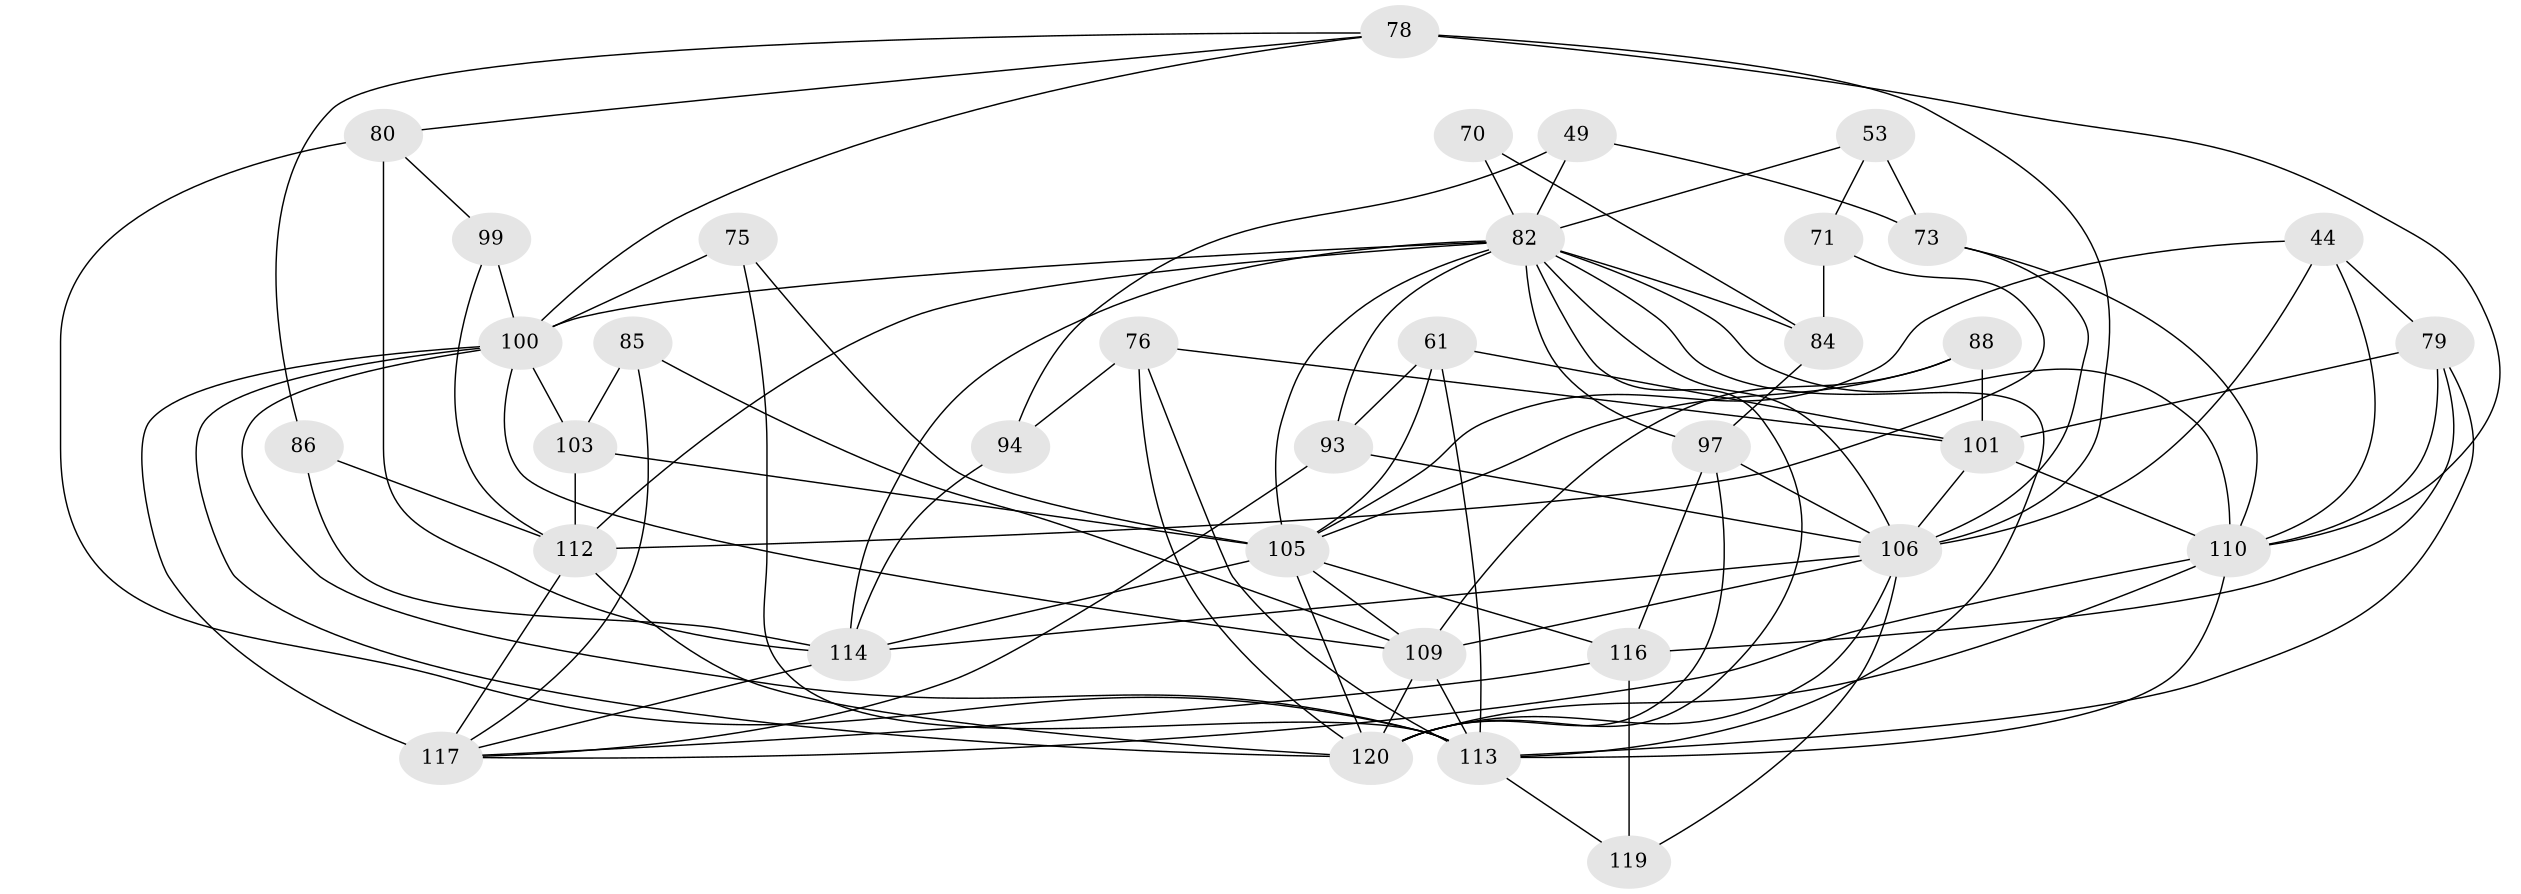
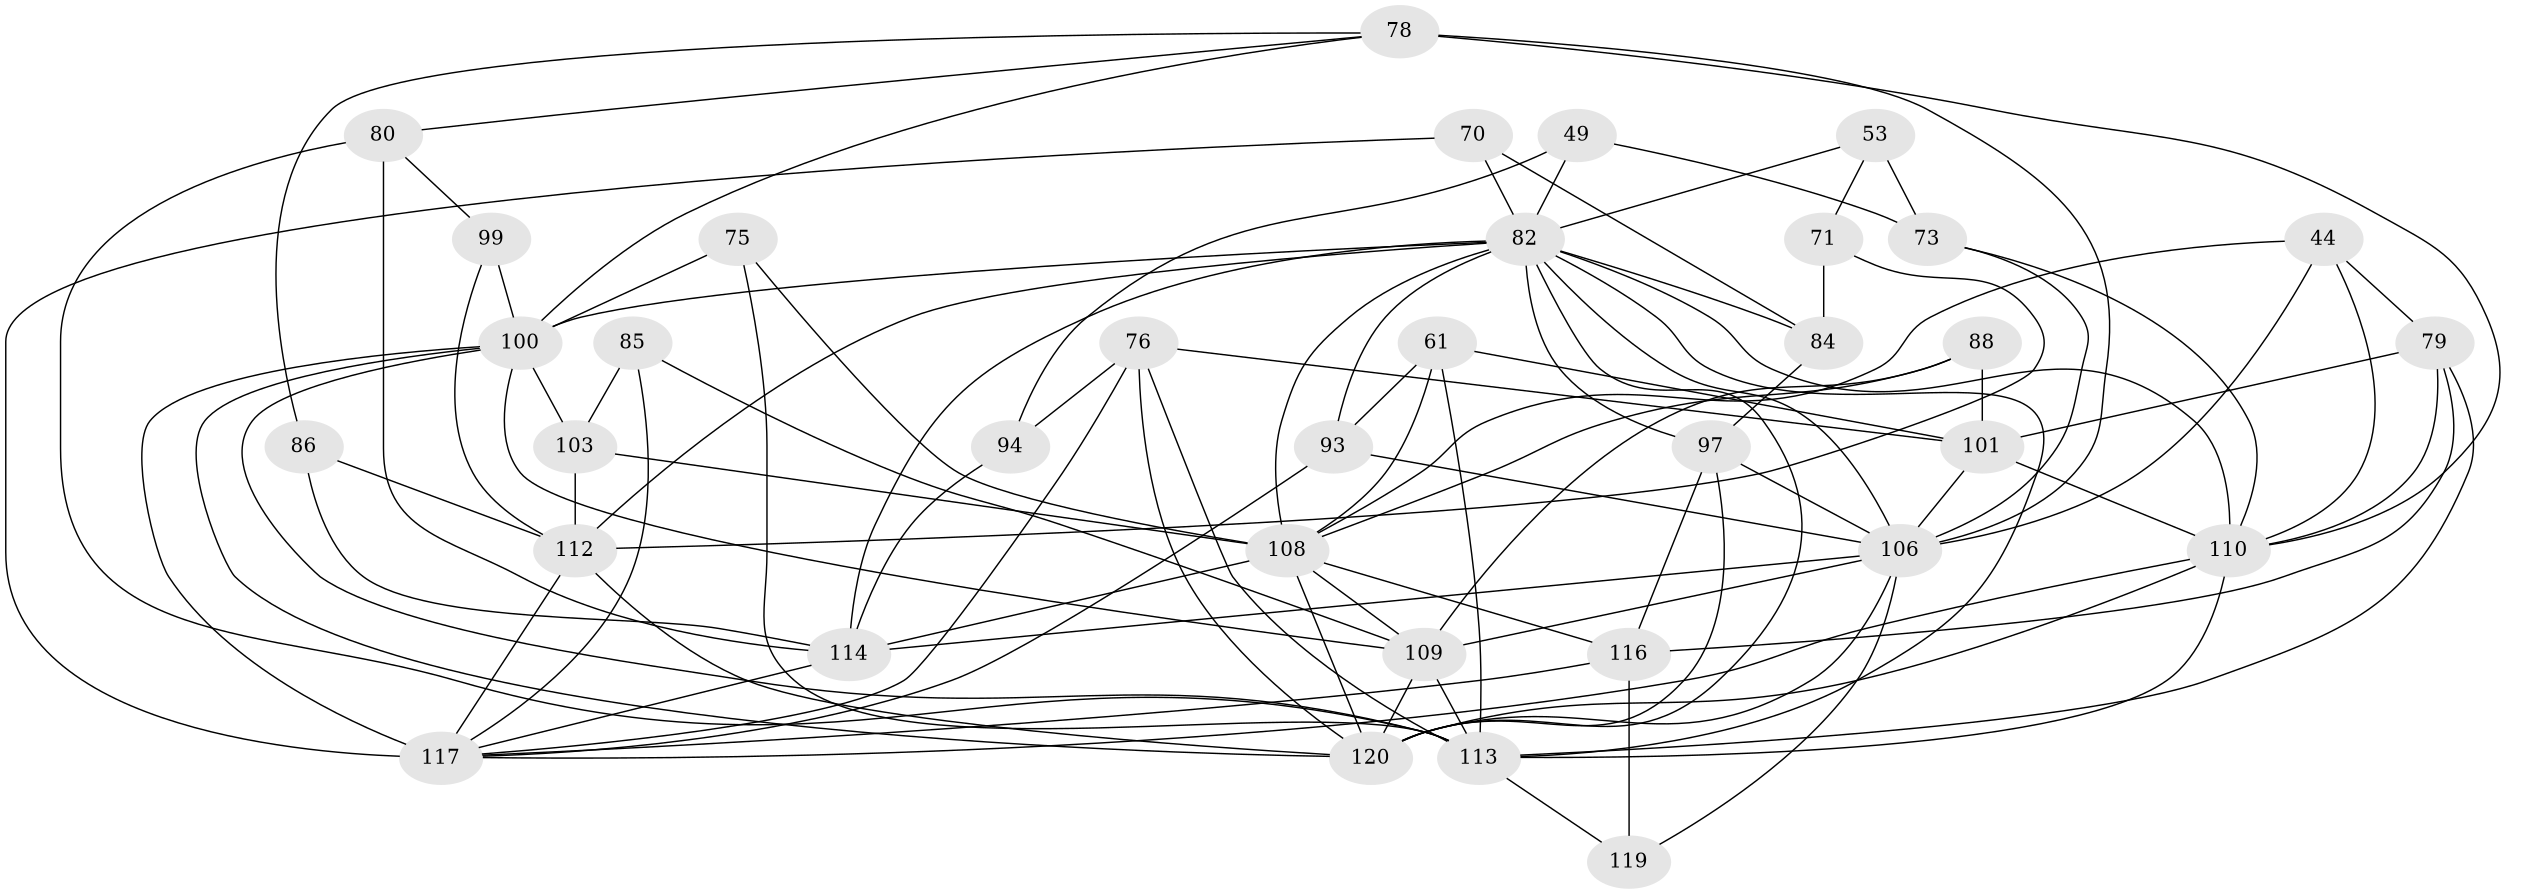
none -> (359, 220)
(1287, 551) -> (1287, 551)
none -> (902, 681)
